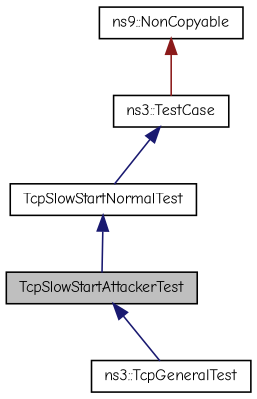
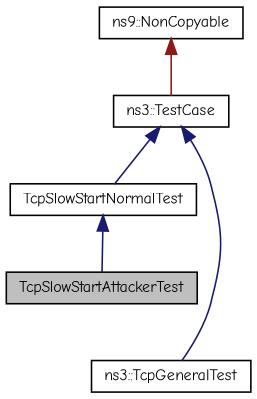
(142, 339) -> (220, 252)
